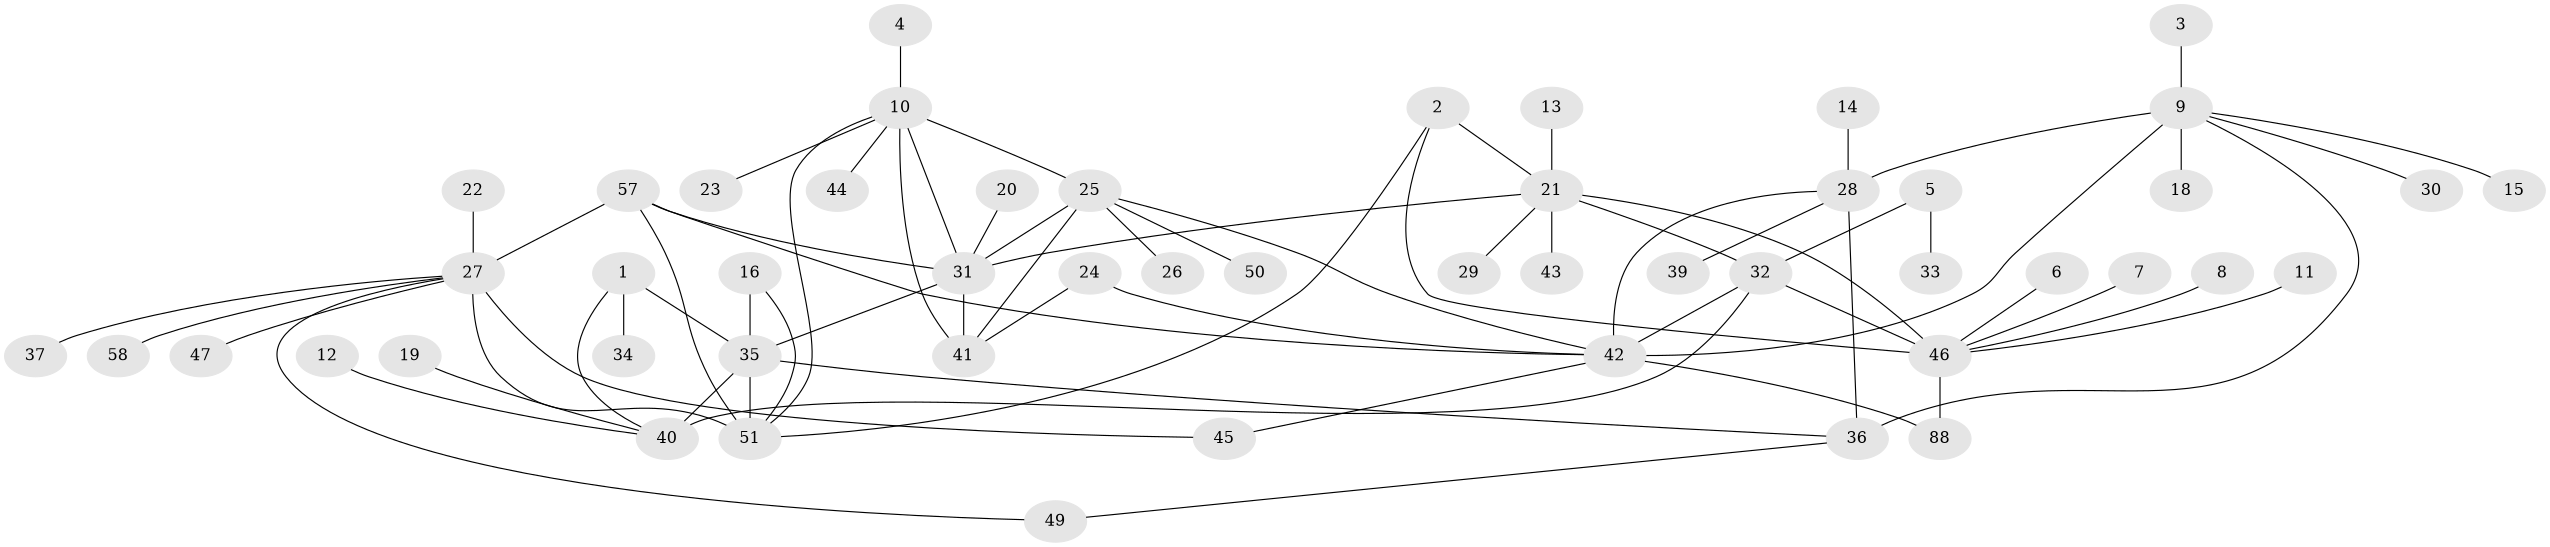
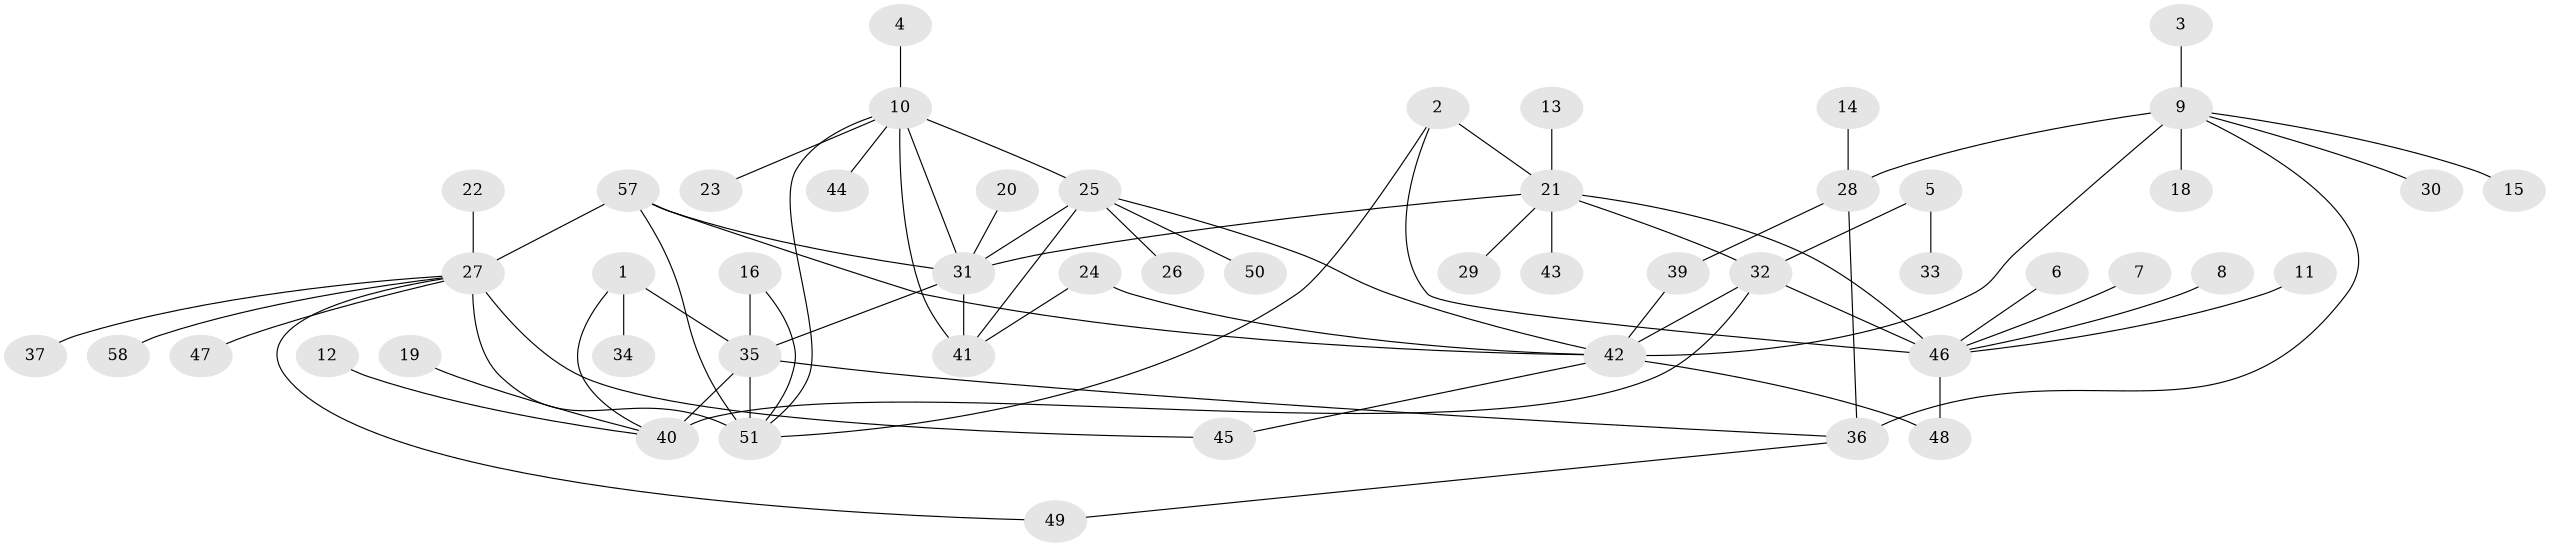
(1680, 221) -> (1647, 315)
(1940, 439) -> (1940, 439)
